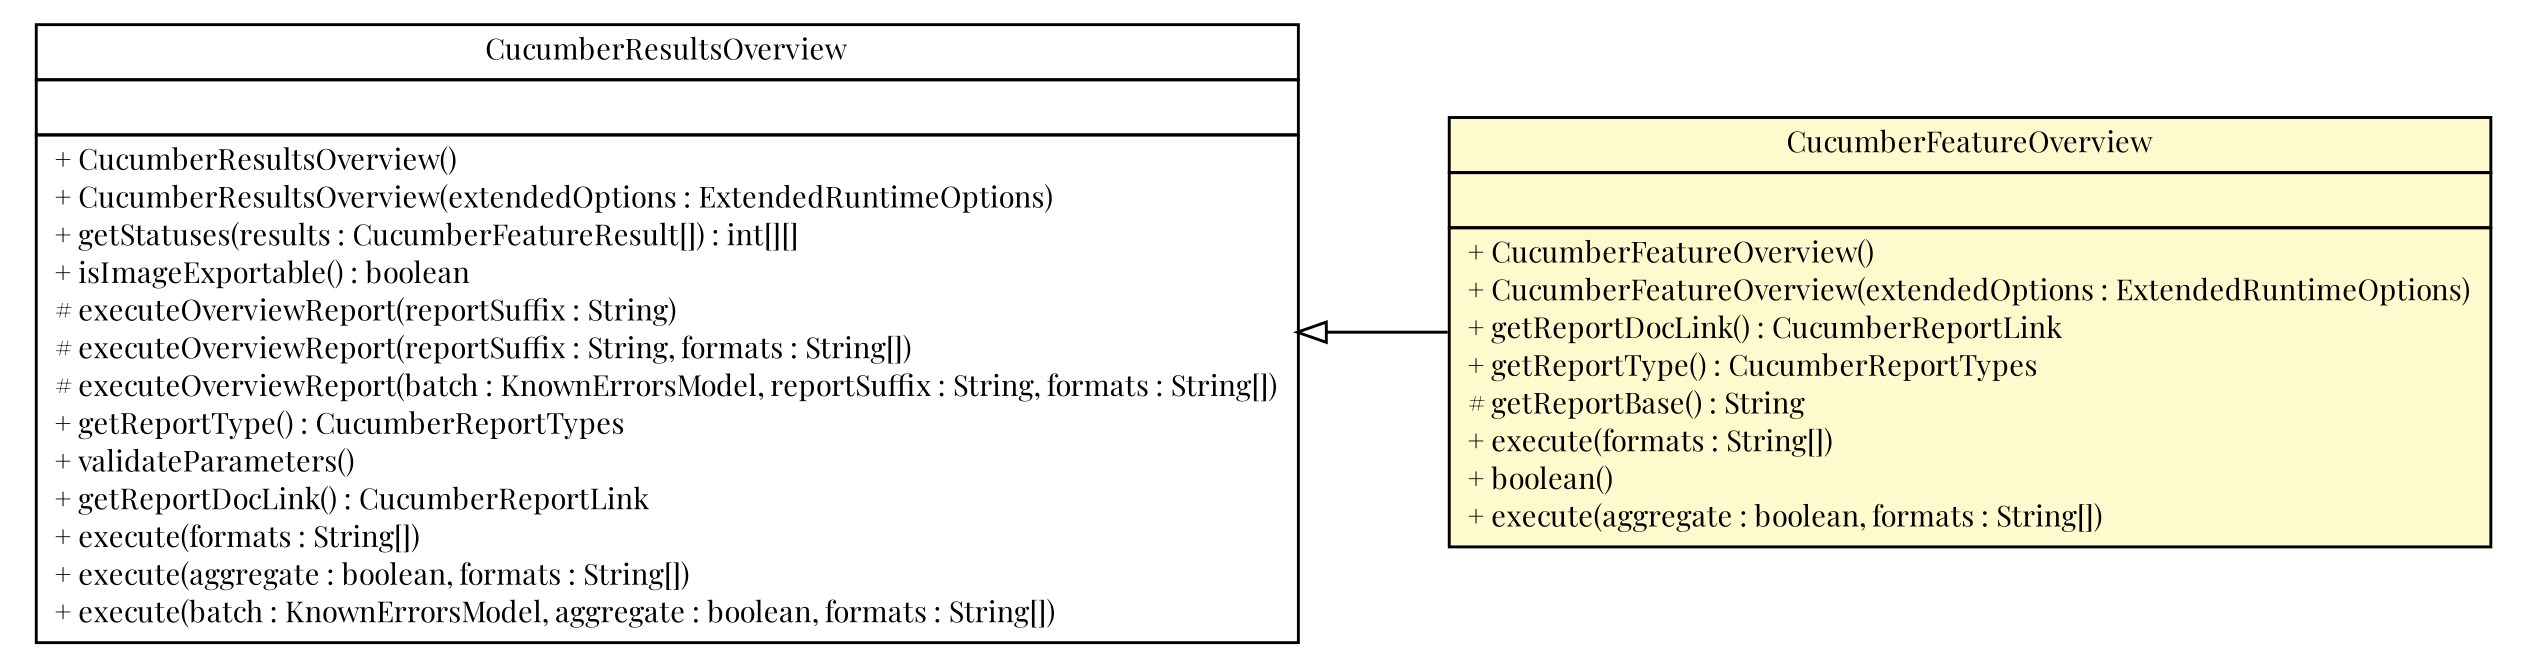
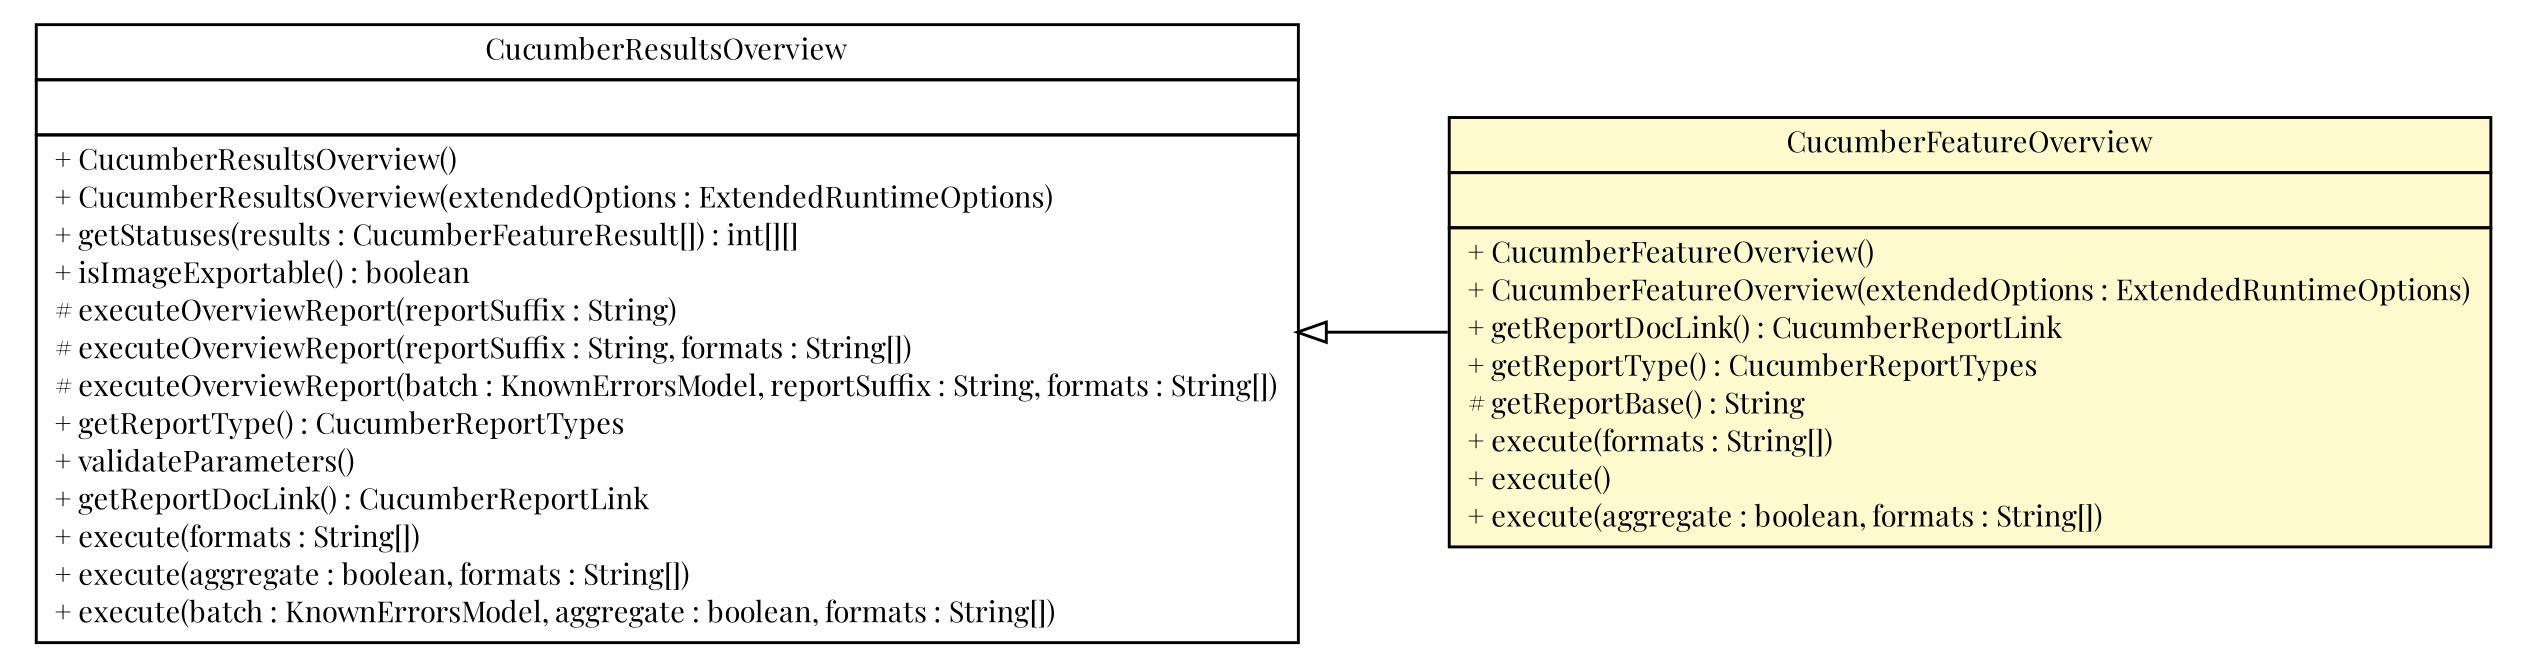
(1541, 480) -> (1541, 480)
